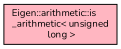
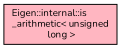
(60, 24) -> (60, 24)
